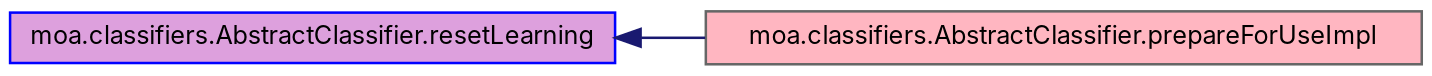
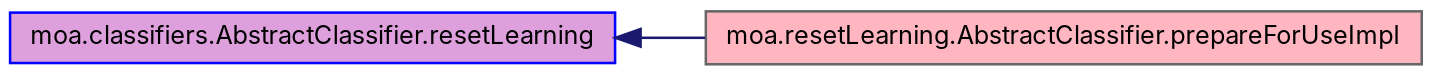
(1064, 38) -> (1064, 38)
